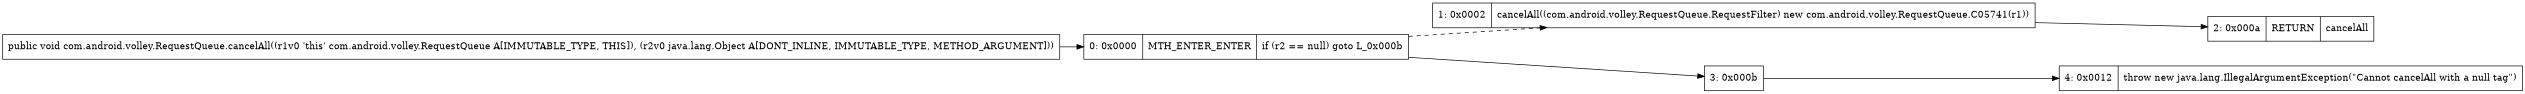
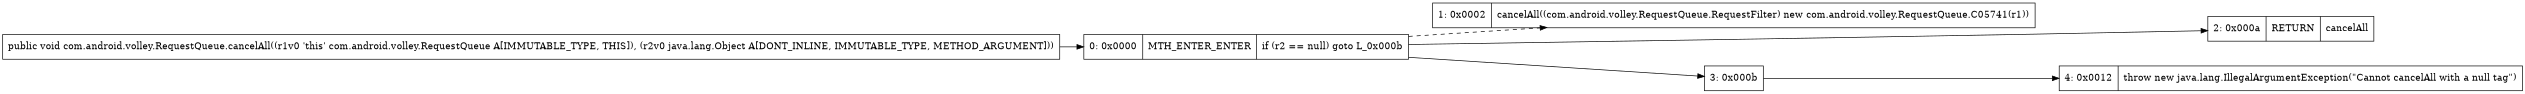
(2118, 25) -> (1805, 38)
